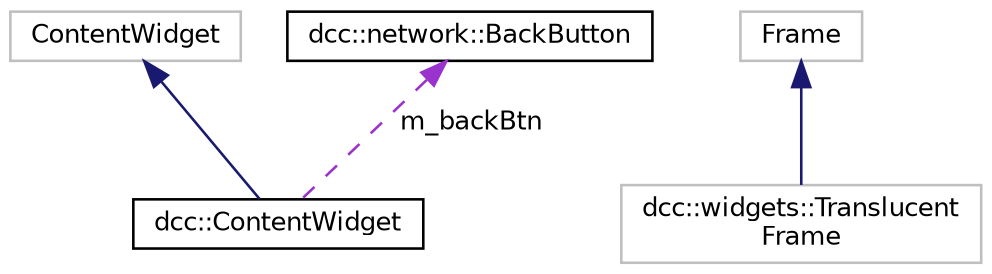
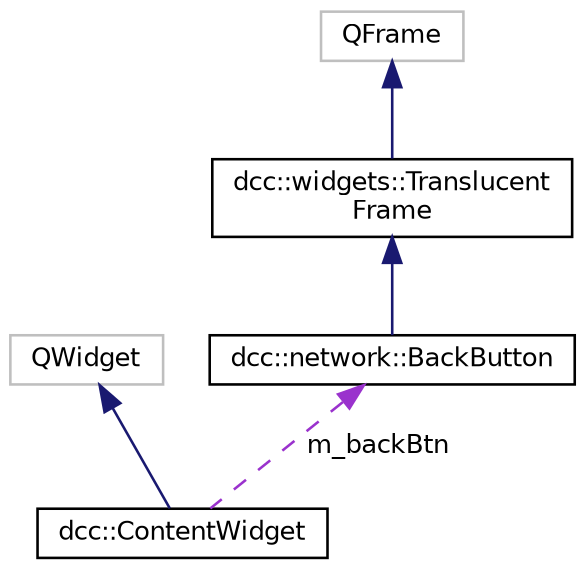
(126, 36) -> (87, 360)
(801, 36) -> (392, 36)
(801, 224) -> (392, 198)
none -> (392, 299)
